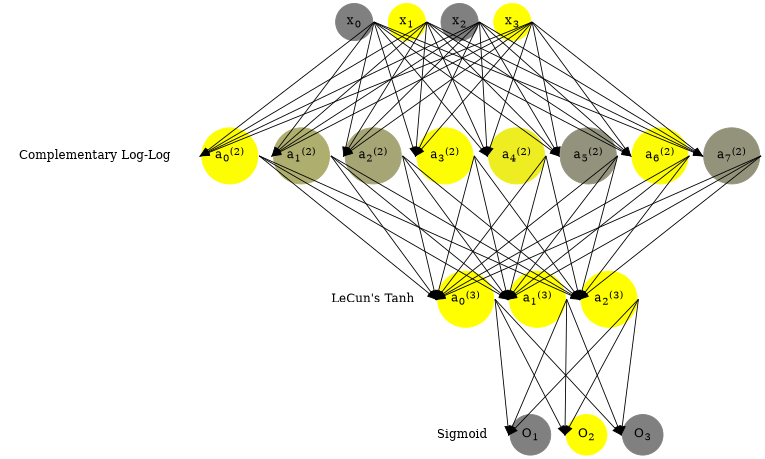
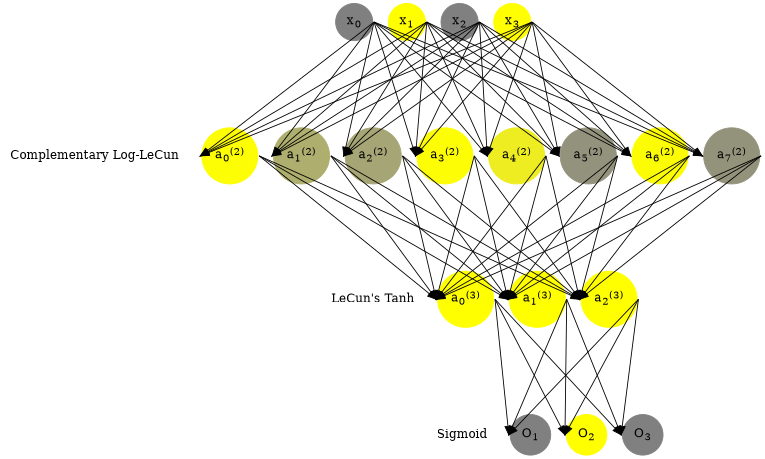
(95, 156) -> (95, 156)
